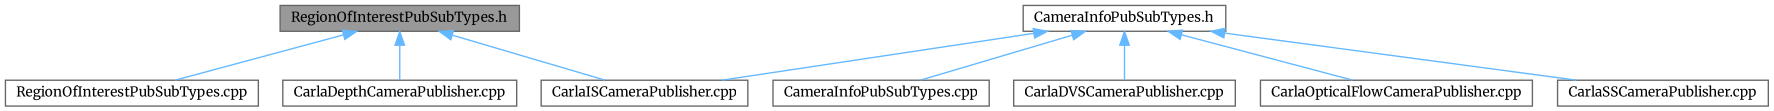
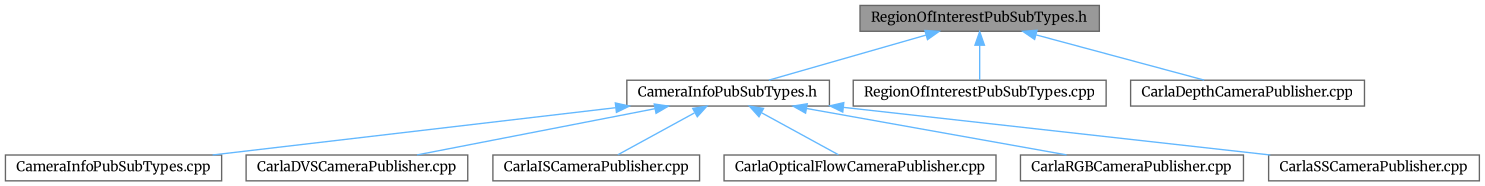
(529, 58) -> (847, 58)
none -> (1132, 168)
